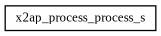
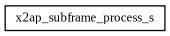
(81, 18) -> (85, 18)
